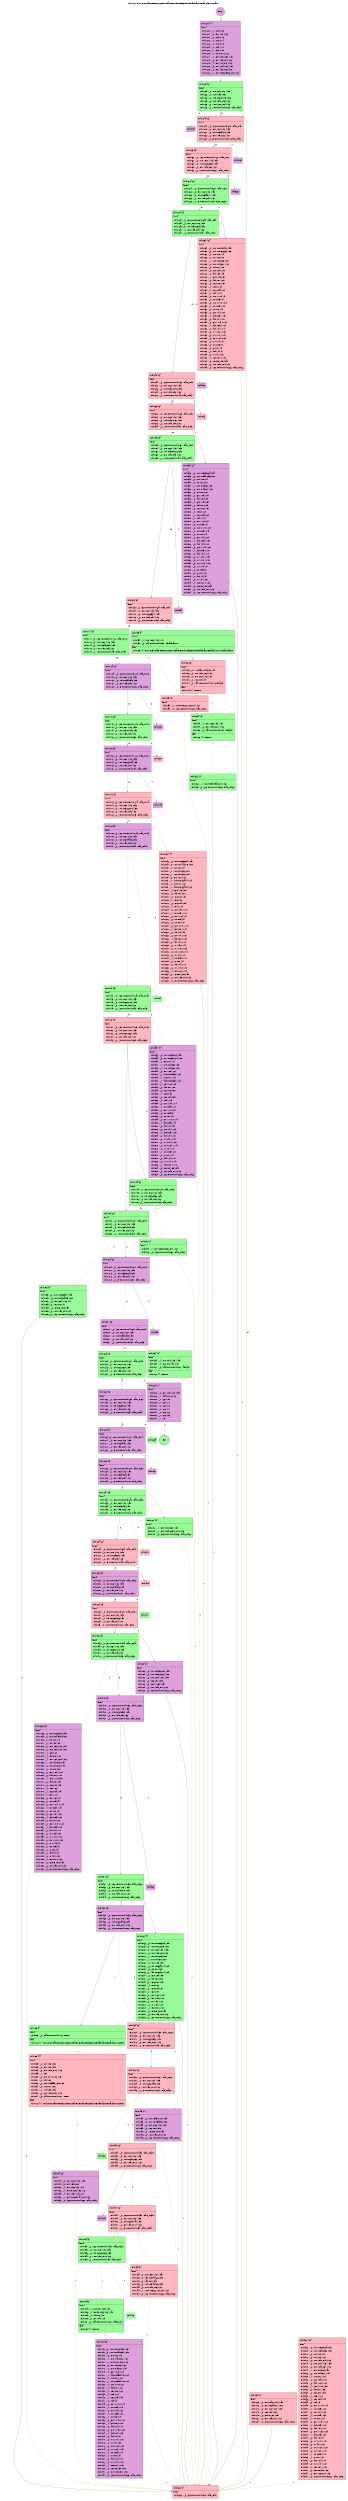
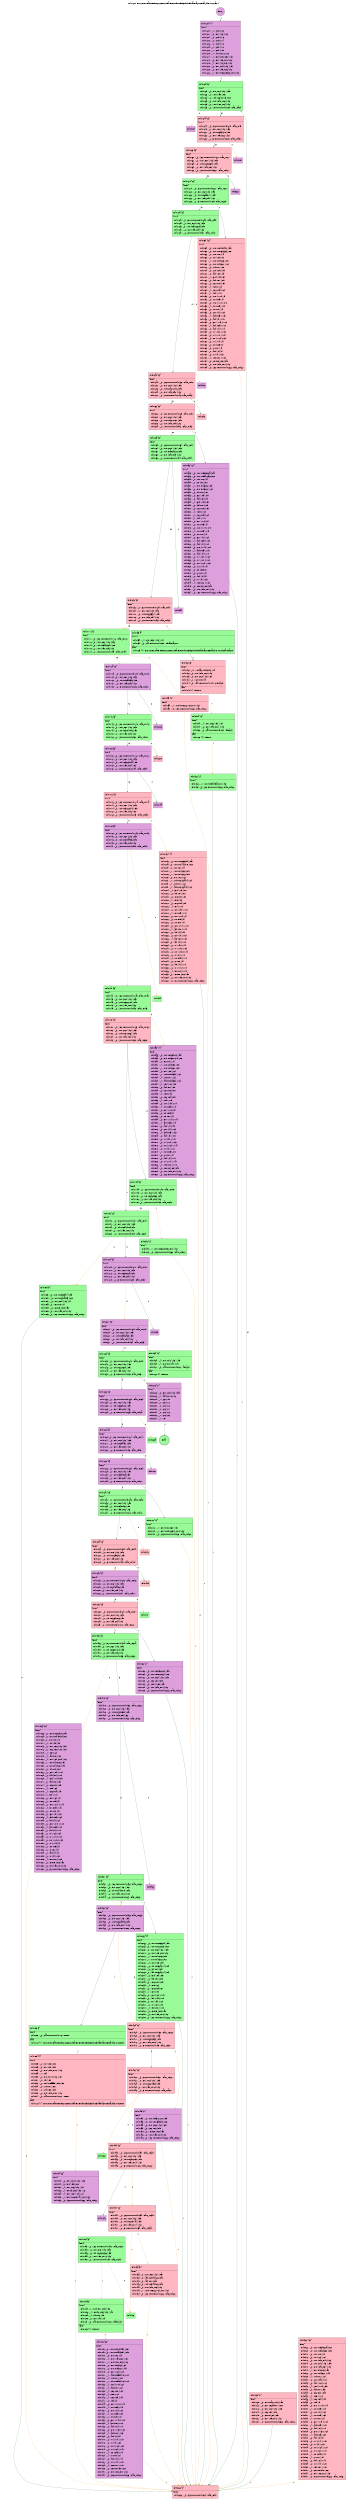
(127, 1014) -> none
(164, 1440) -> (164, 1440)
(117, 2234) -> (130, 2271)
